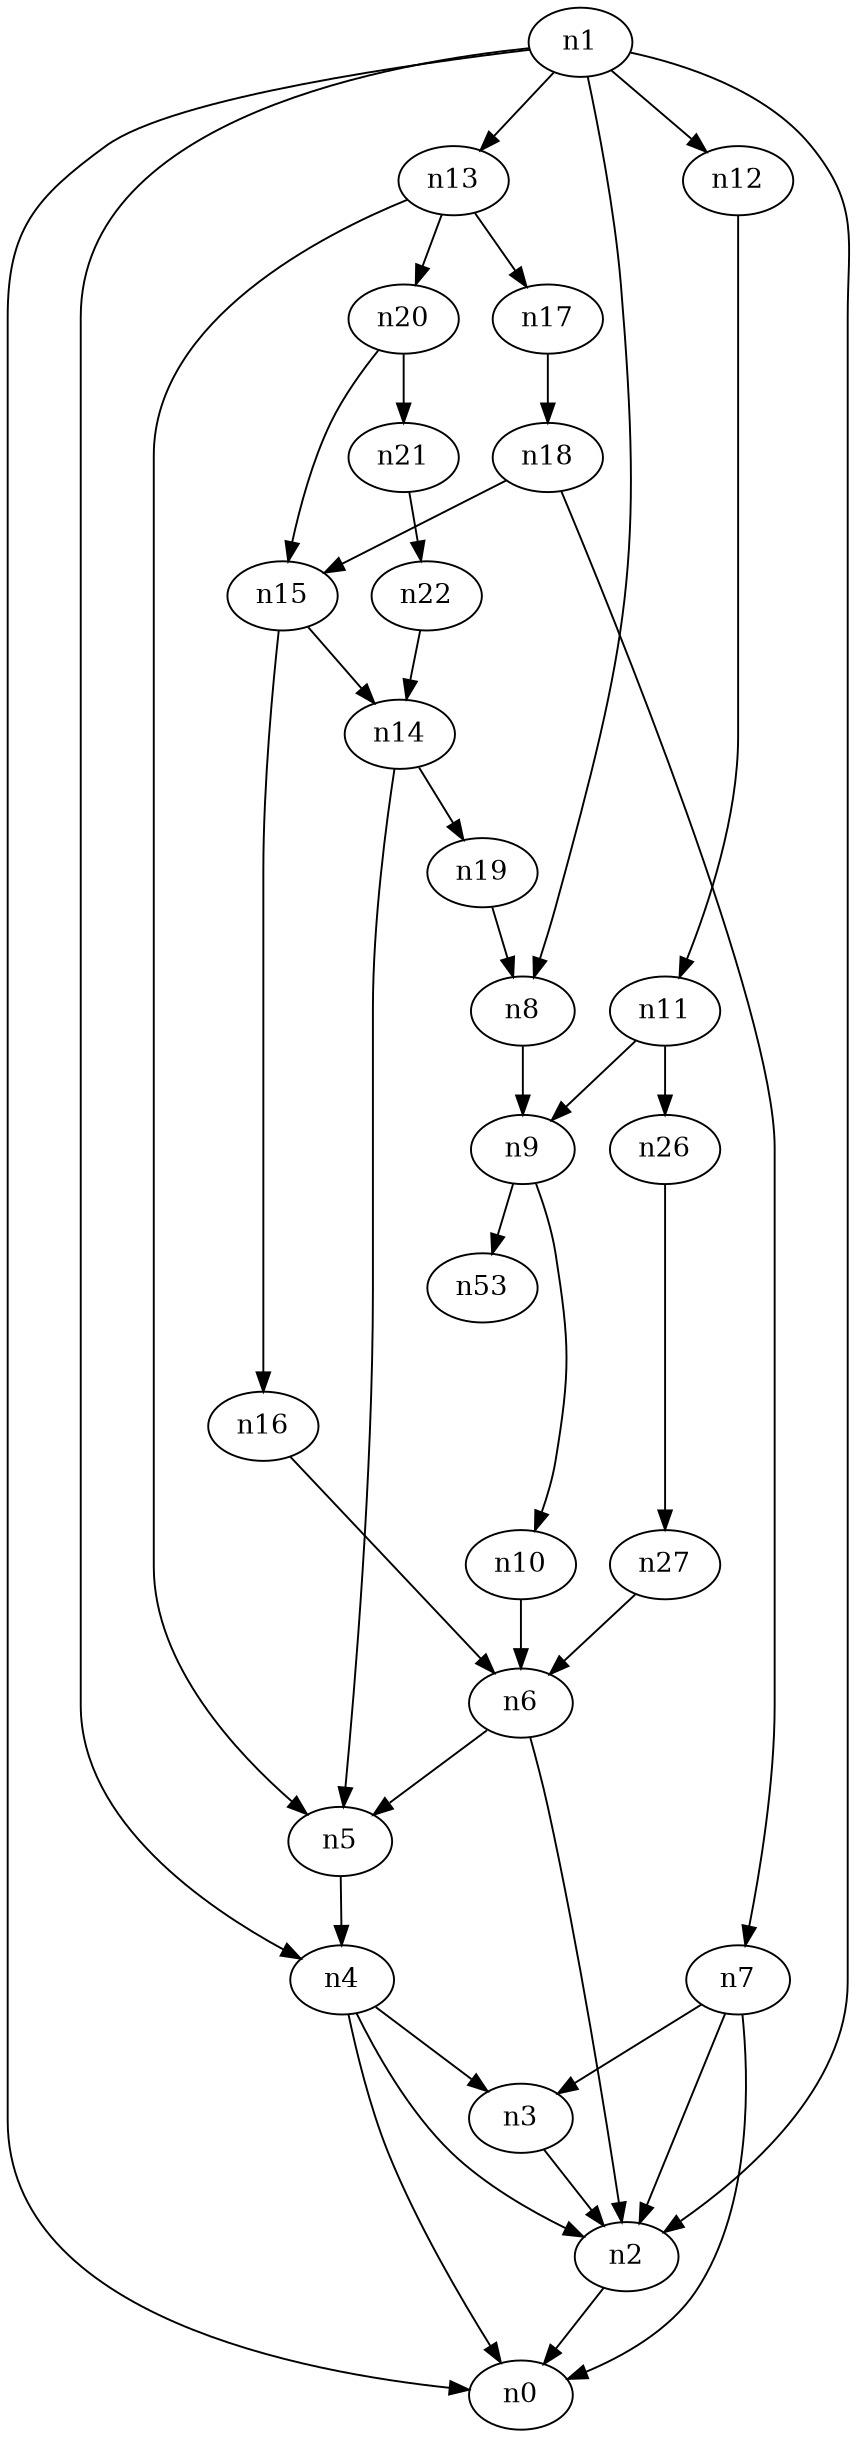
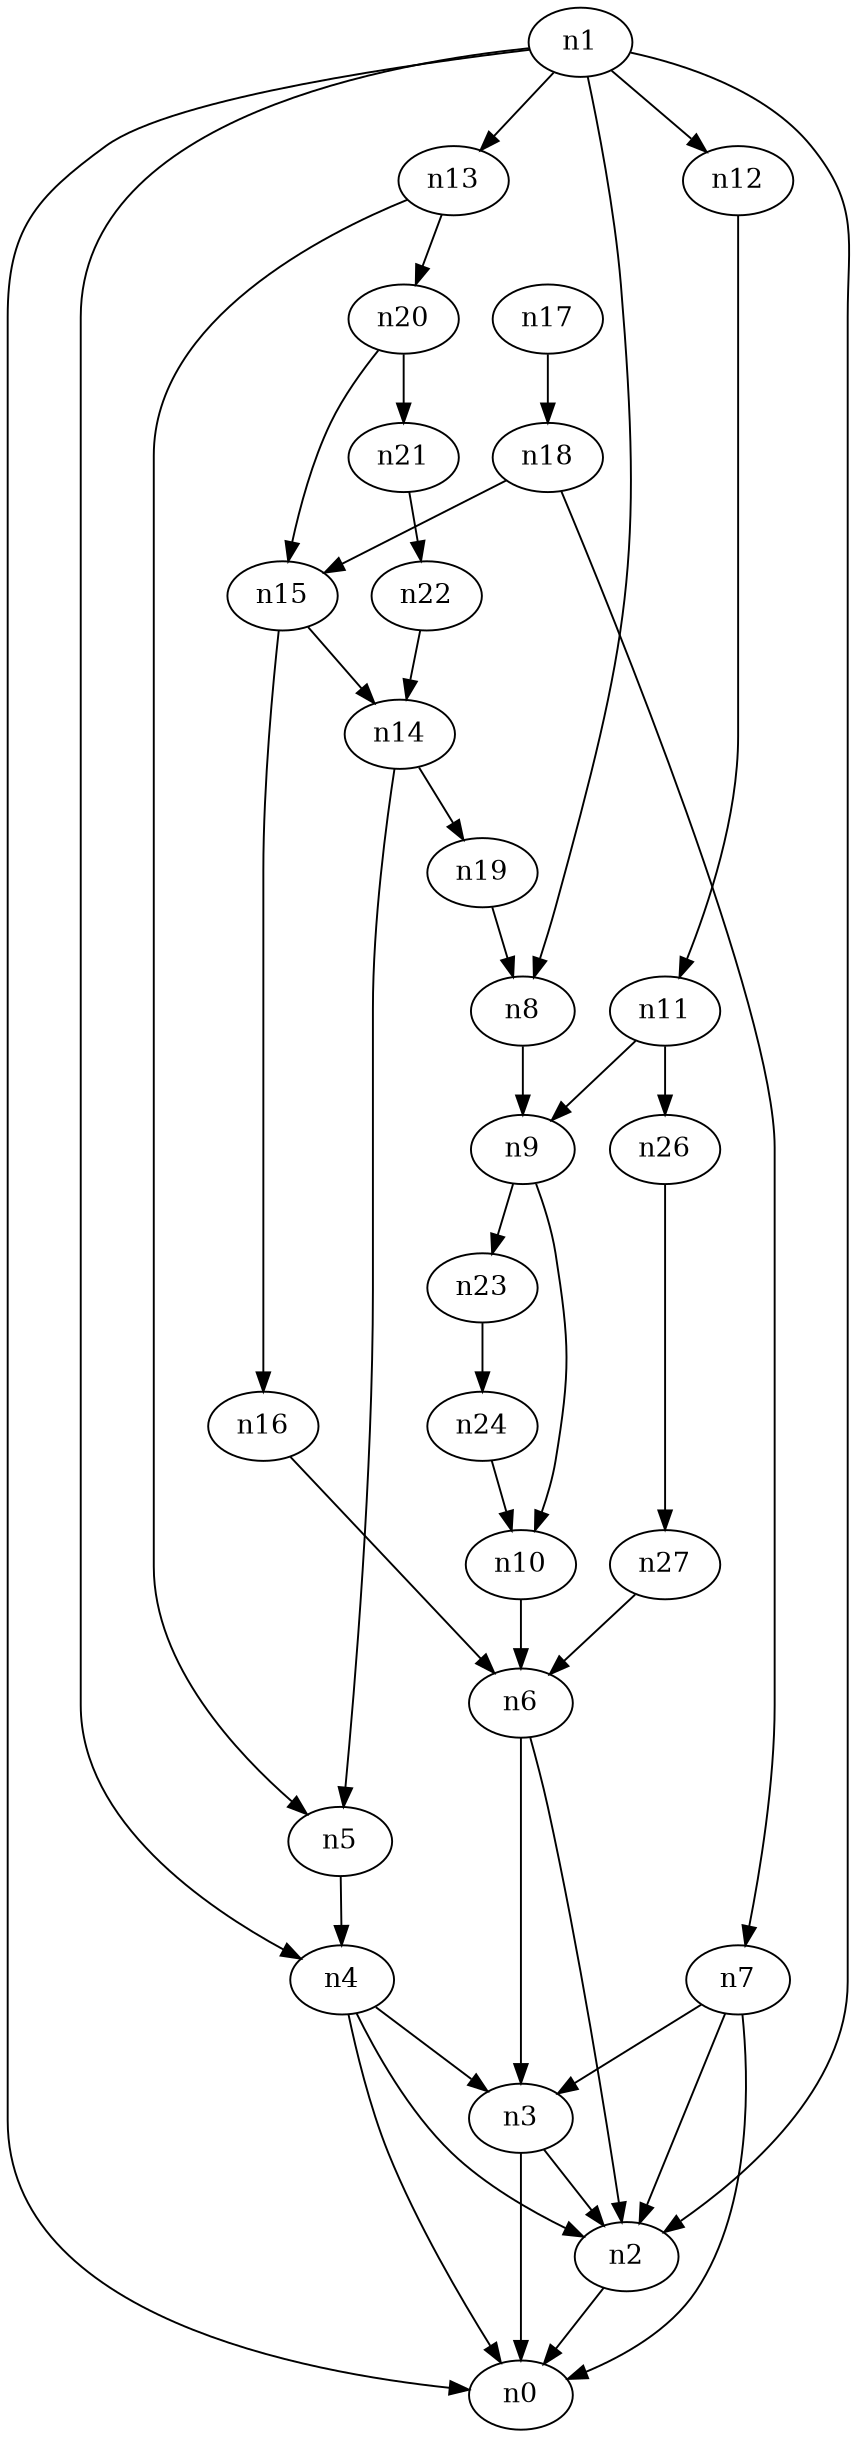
(495, 242) -> none
(482, 1288) -> (482, 1288)
none -> (482, 1426)
(438, 1767) -> (521, 1901)
none -> (521, 2247)
